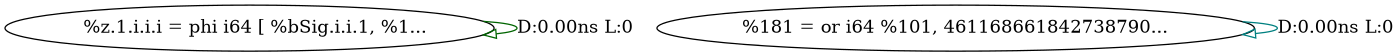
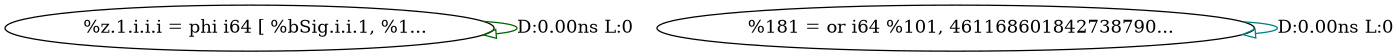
(956, 28) -> (956, 28)
